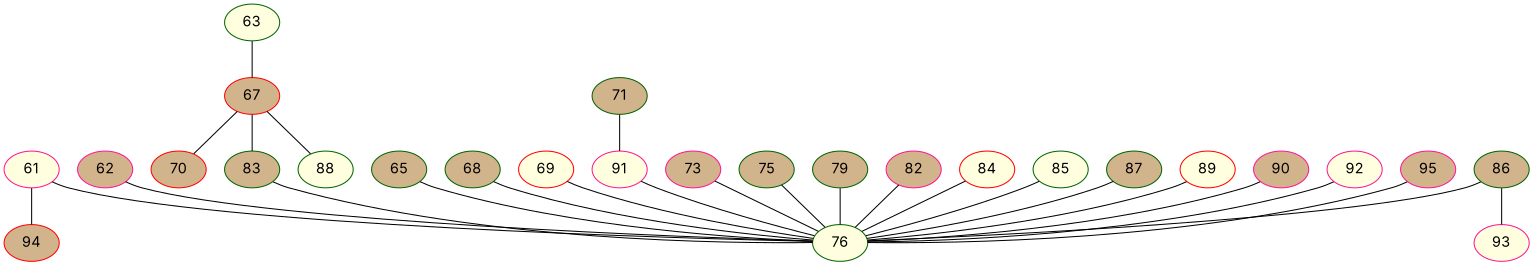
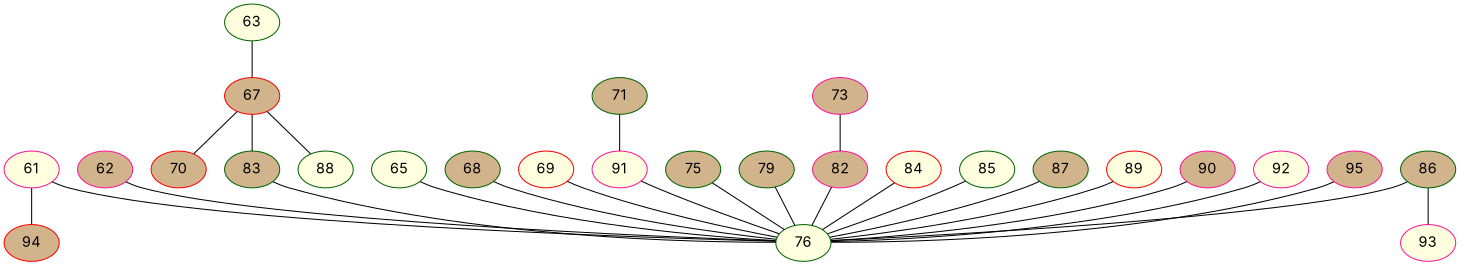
(399, 169) -> (399, 169)
(767, 206) -> (840, 133)
